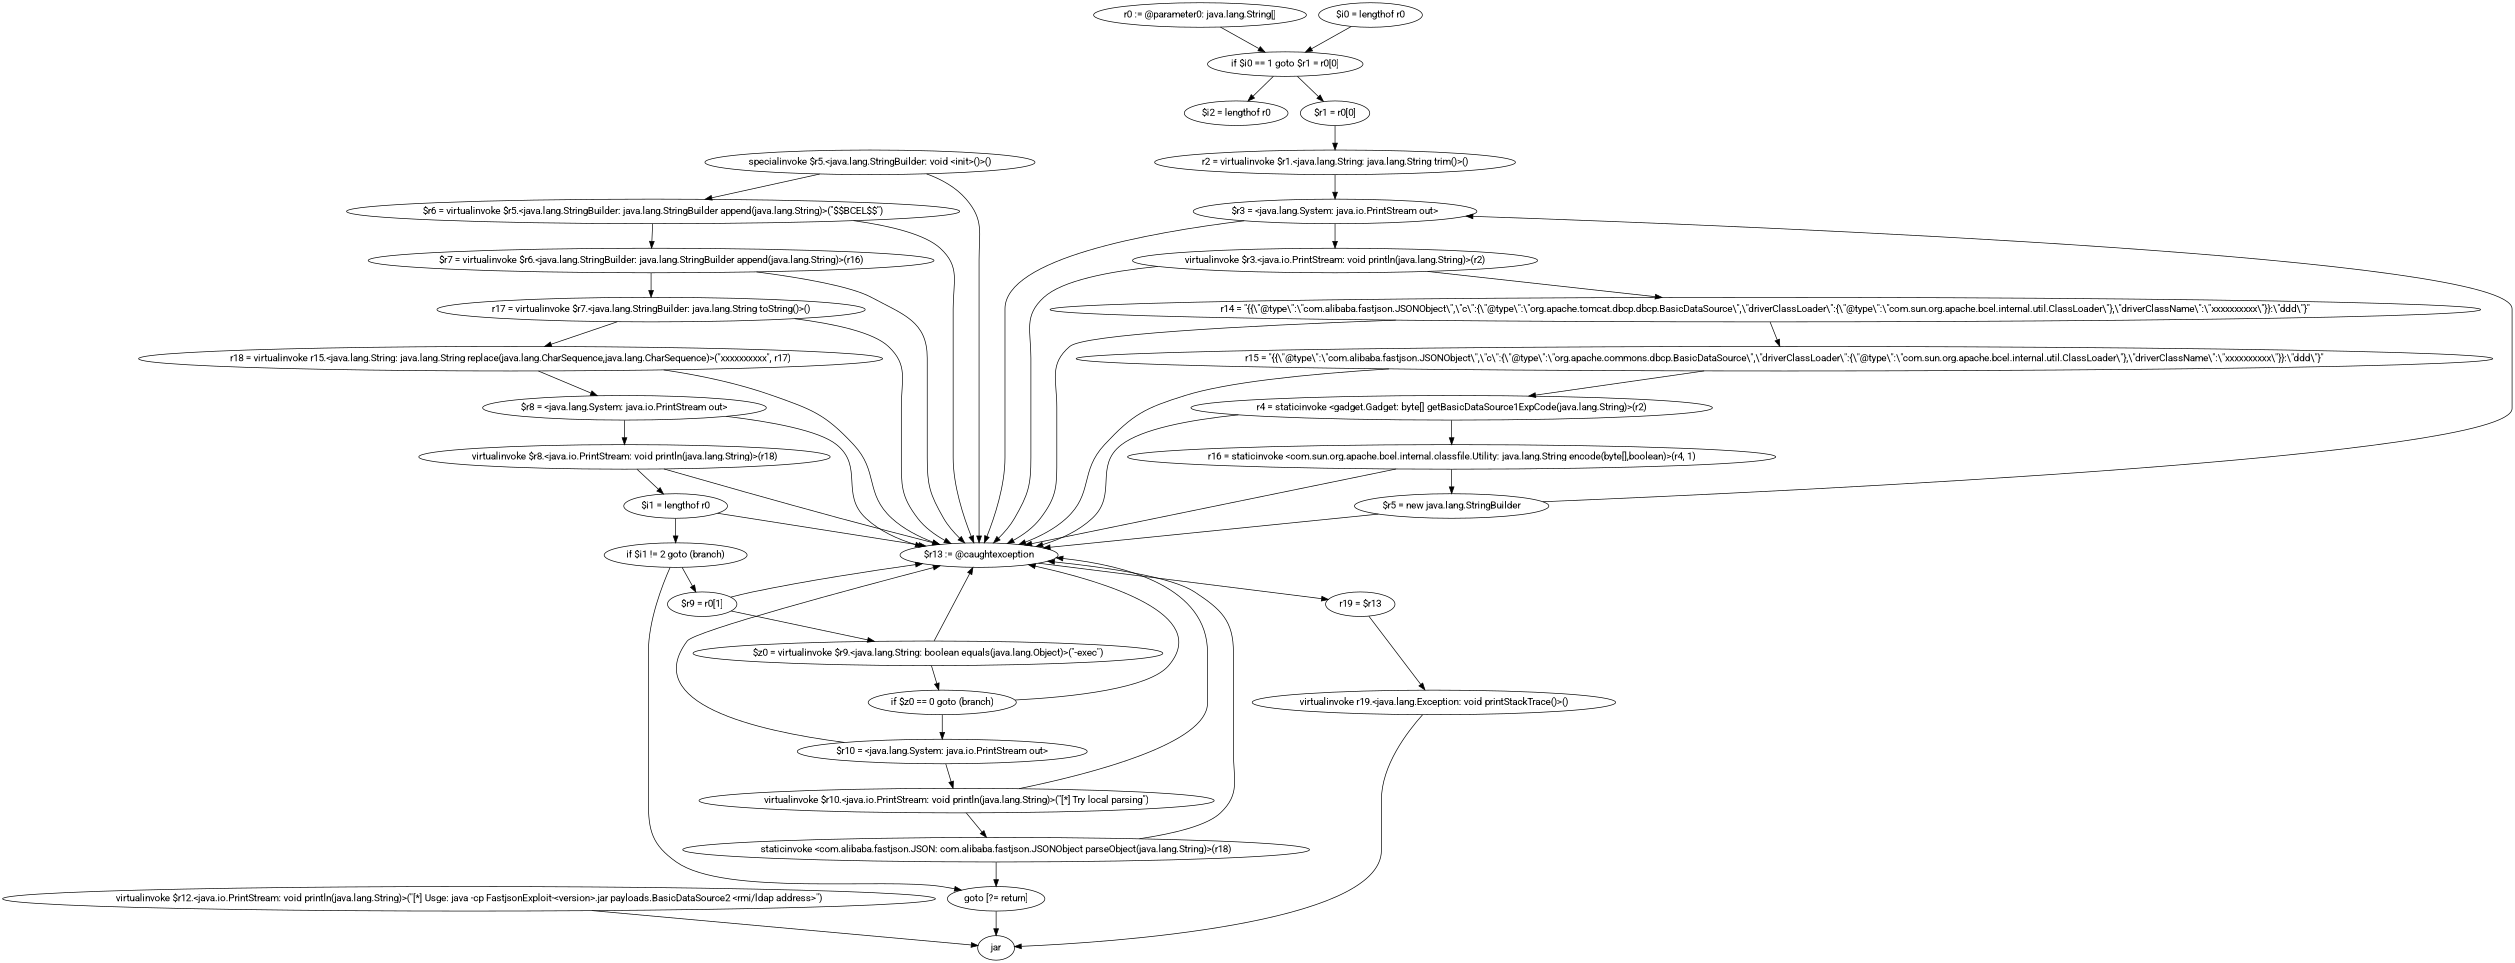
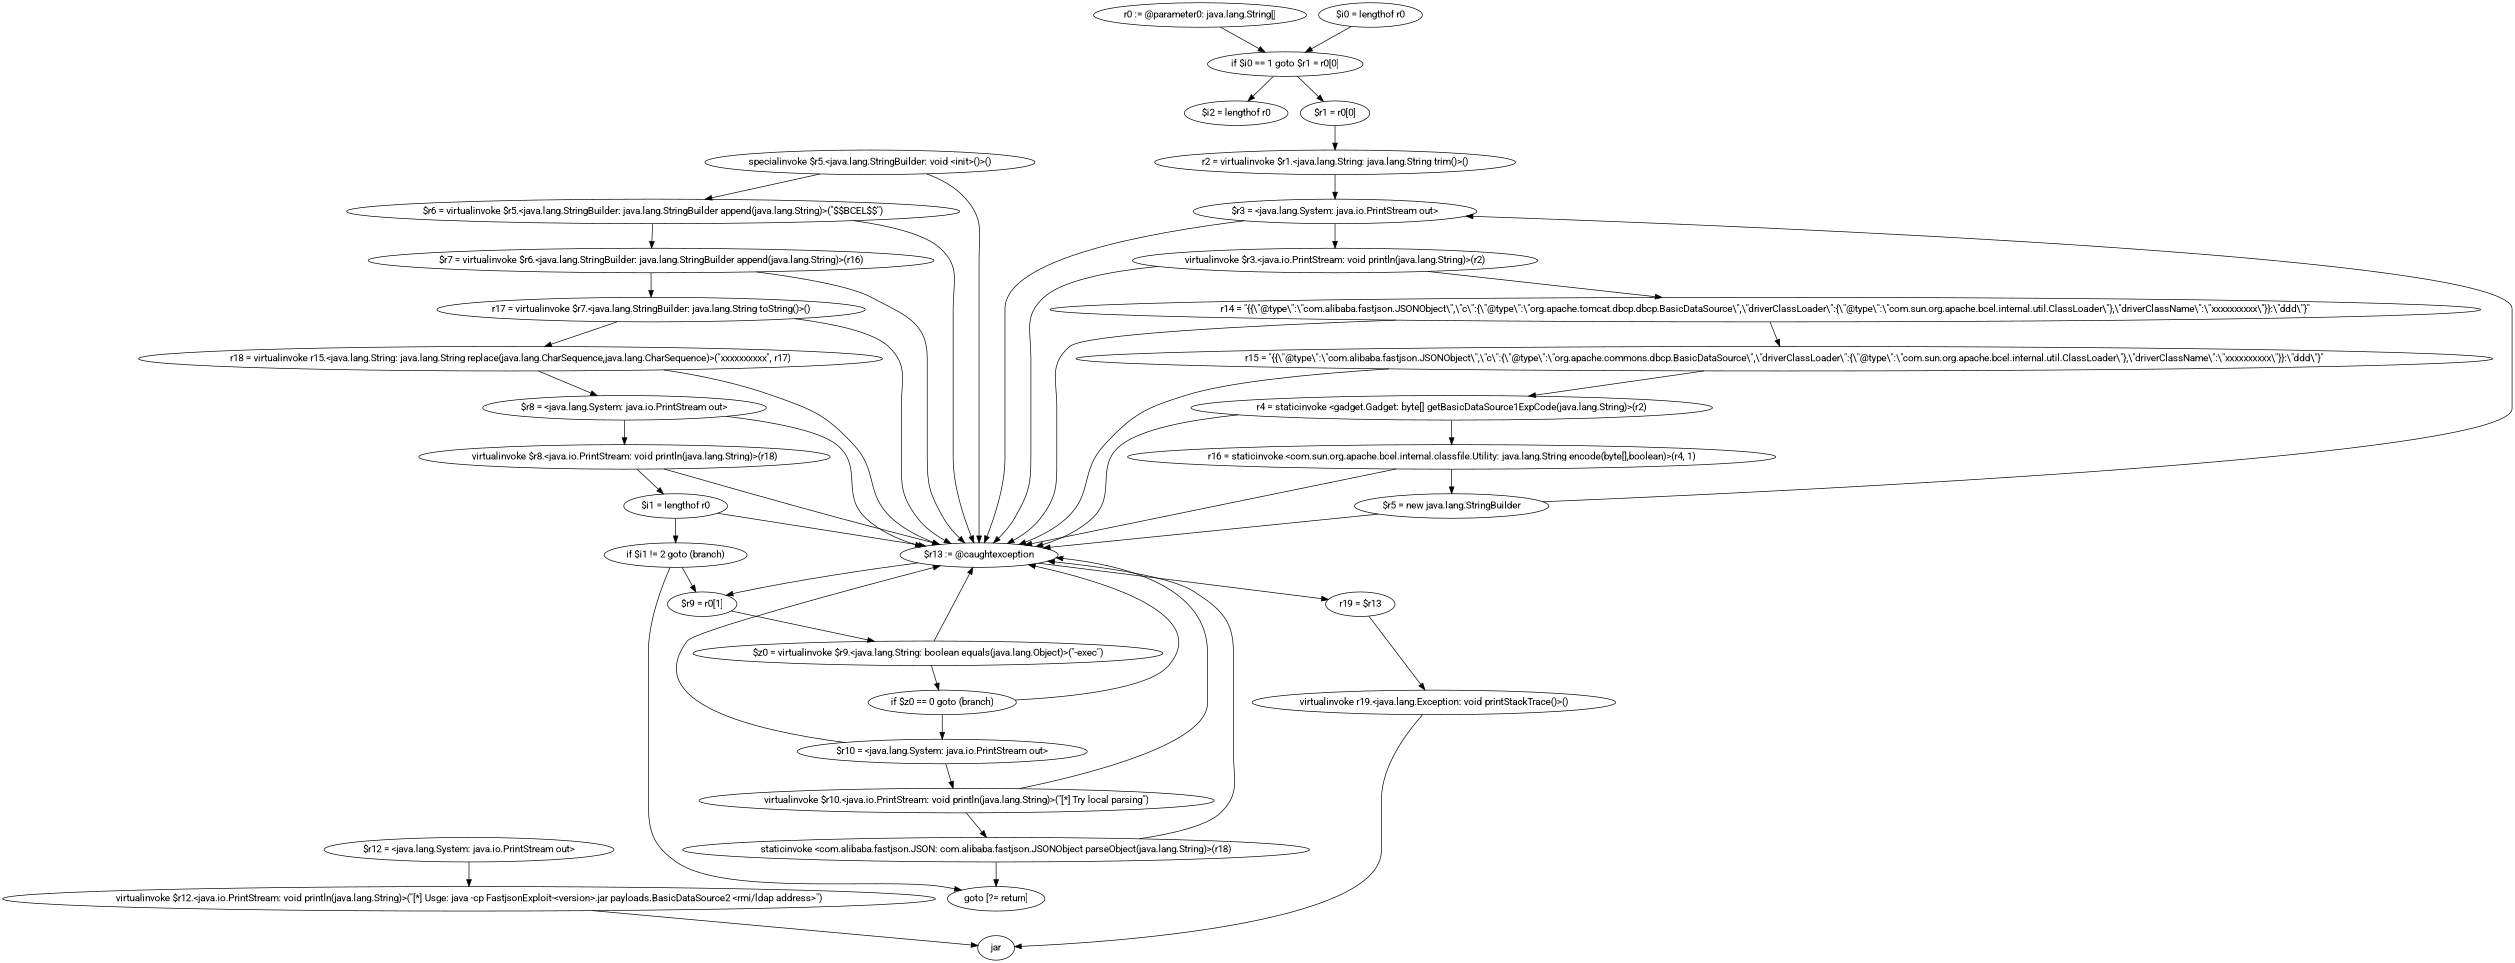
(823, 579) -> (825, 576)
none -> (469, 850)
(996, 920) -> none
